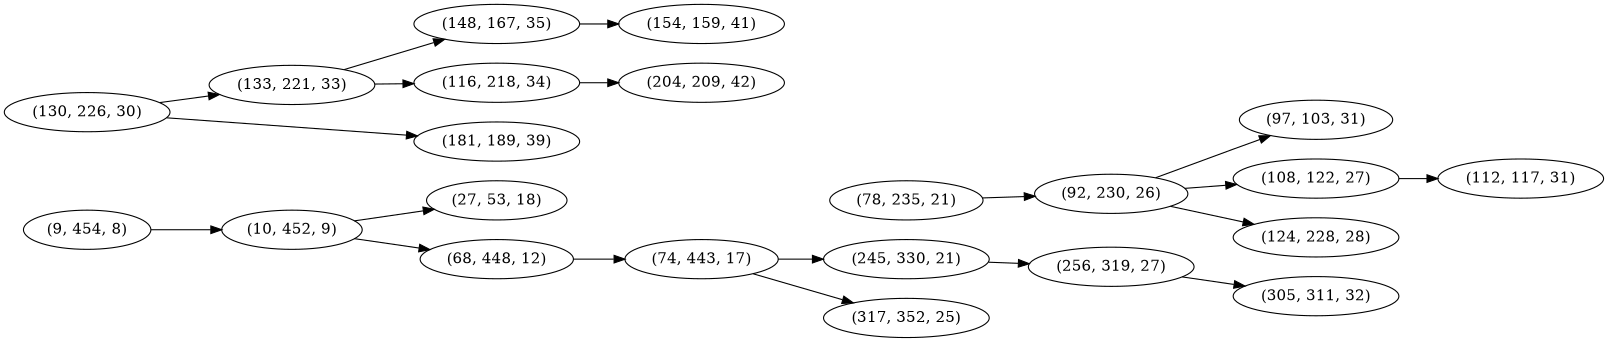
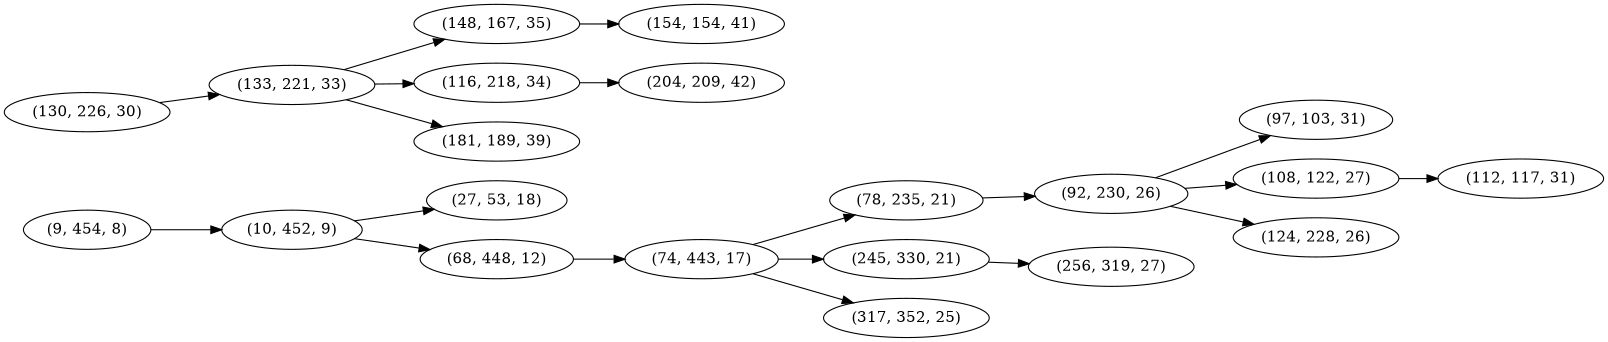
(702, 24) -> (702, 24)
(286, 126) -> (389, 112)
none -> (799, 231)
(1316, 237) -> (1316, 237)
(1316, 296) -> none
